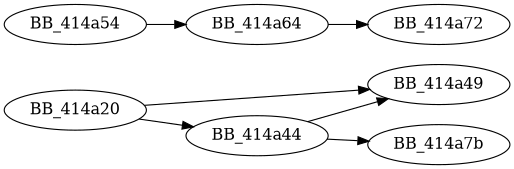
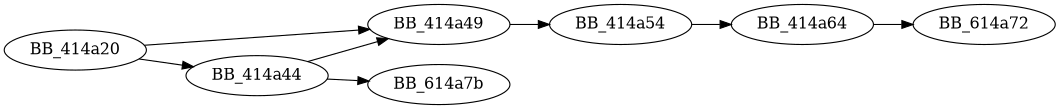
(439, 24) -> (984, 24)
none -> (524, 24)
(439, 145) -> (439, 85)
